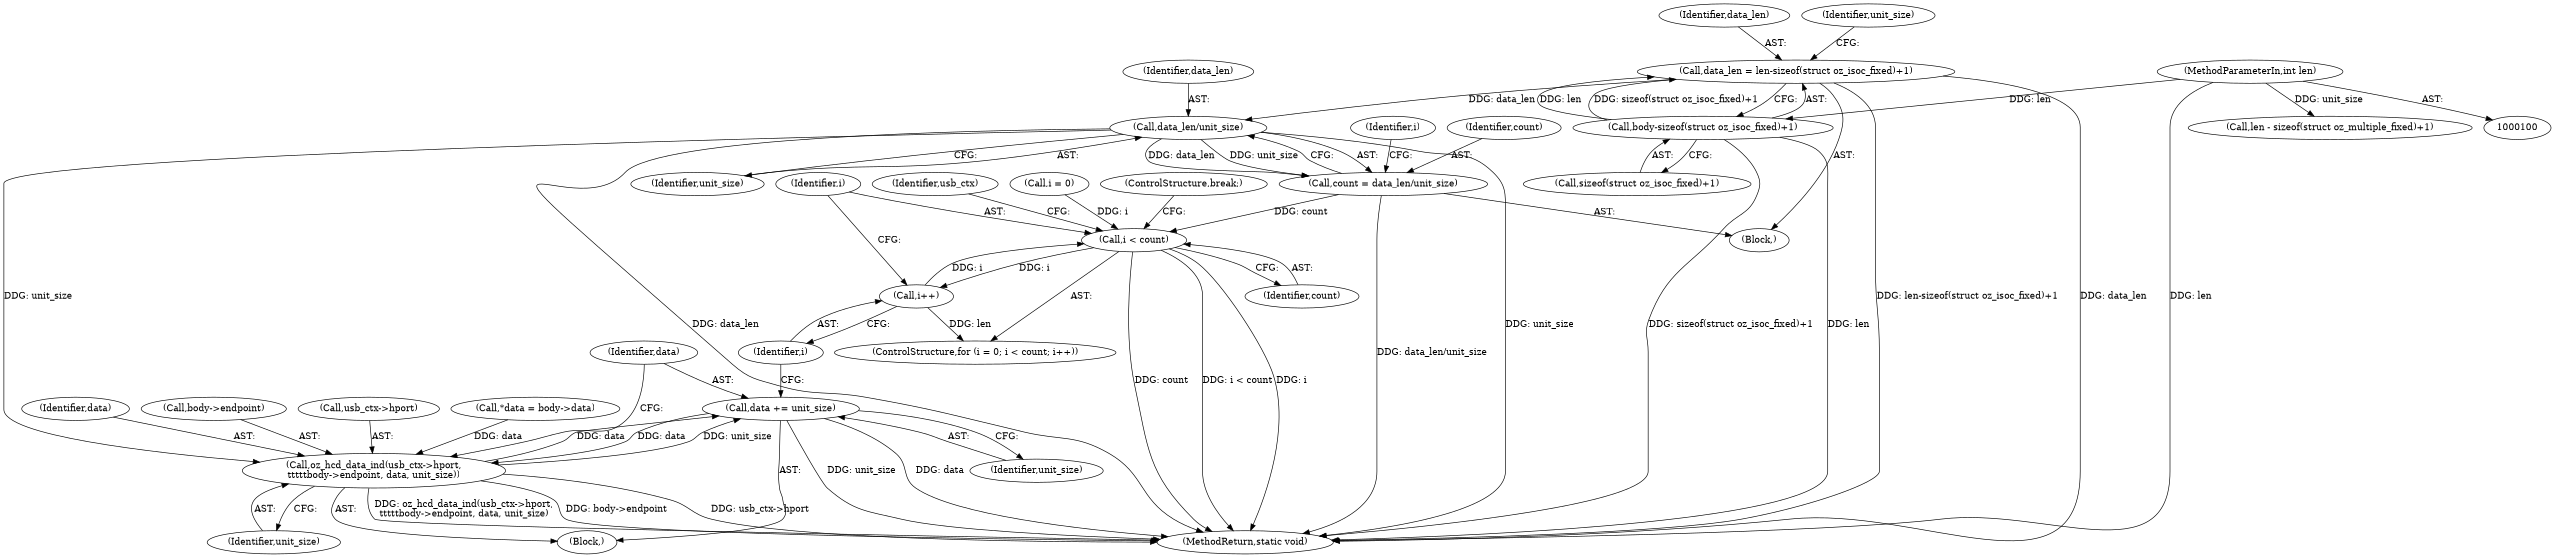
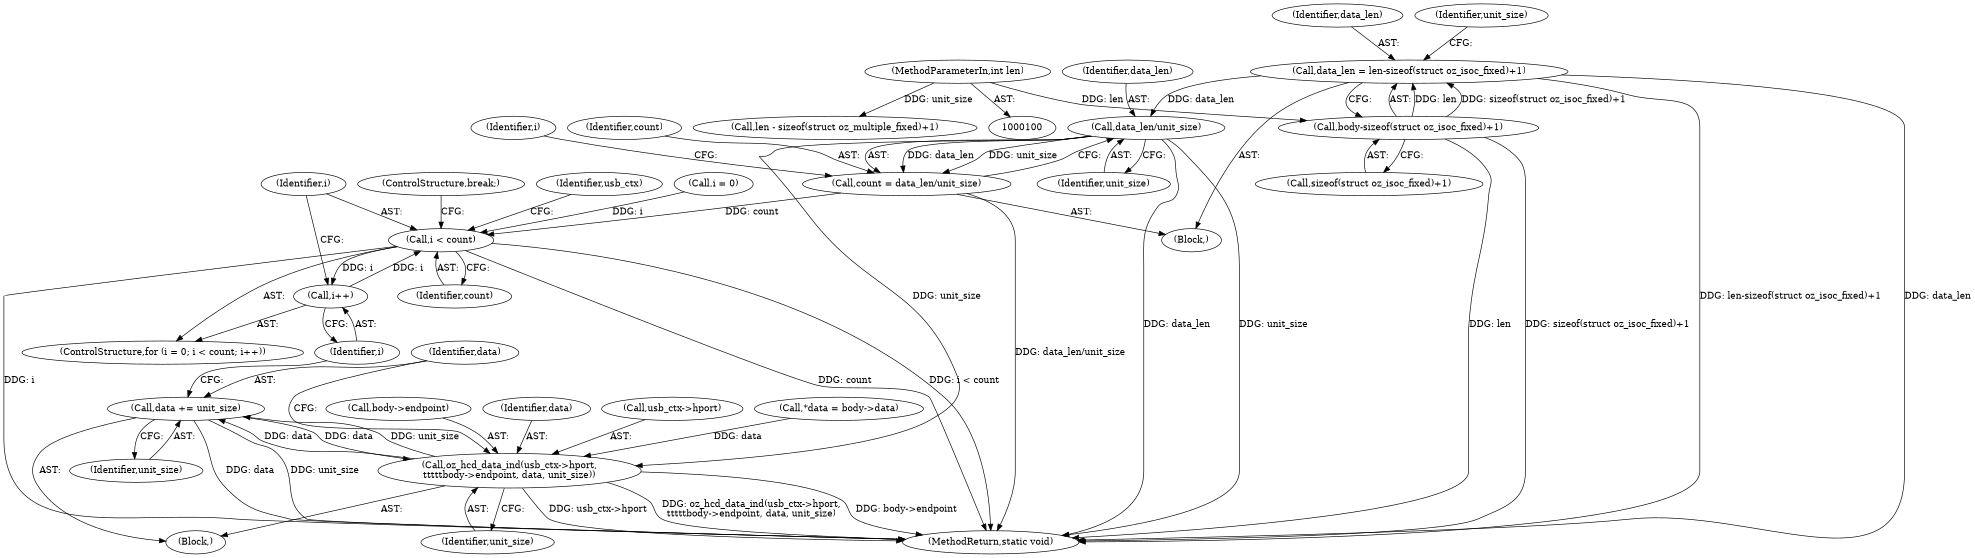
(970, 325) -> (269, 325)
(1978, 518) -> none
